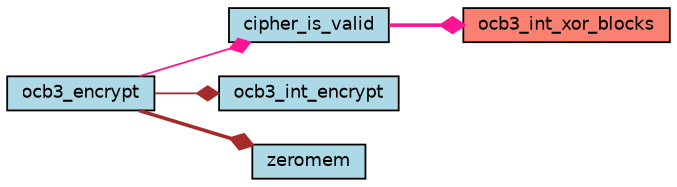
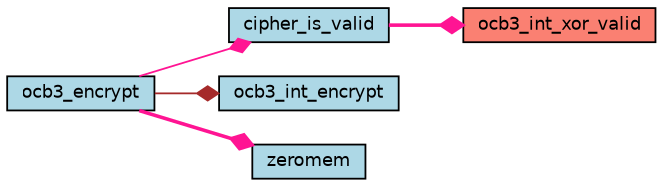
(567, 25) -> (559, 25)
(185, 125) -> (185, 125)
